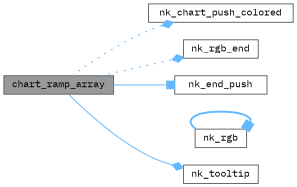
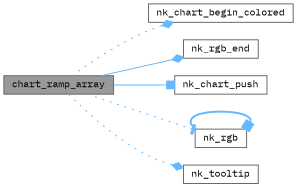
(221, 13) -> (221, 13)
(136, 68) -> (136, 68)
(221, 85) -> (221, 85)
none -> (139, 111)
(116, 136) -> (116, 136)
